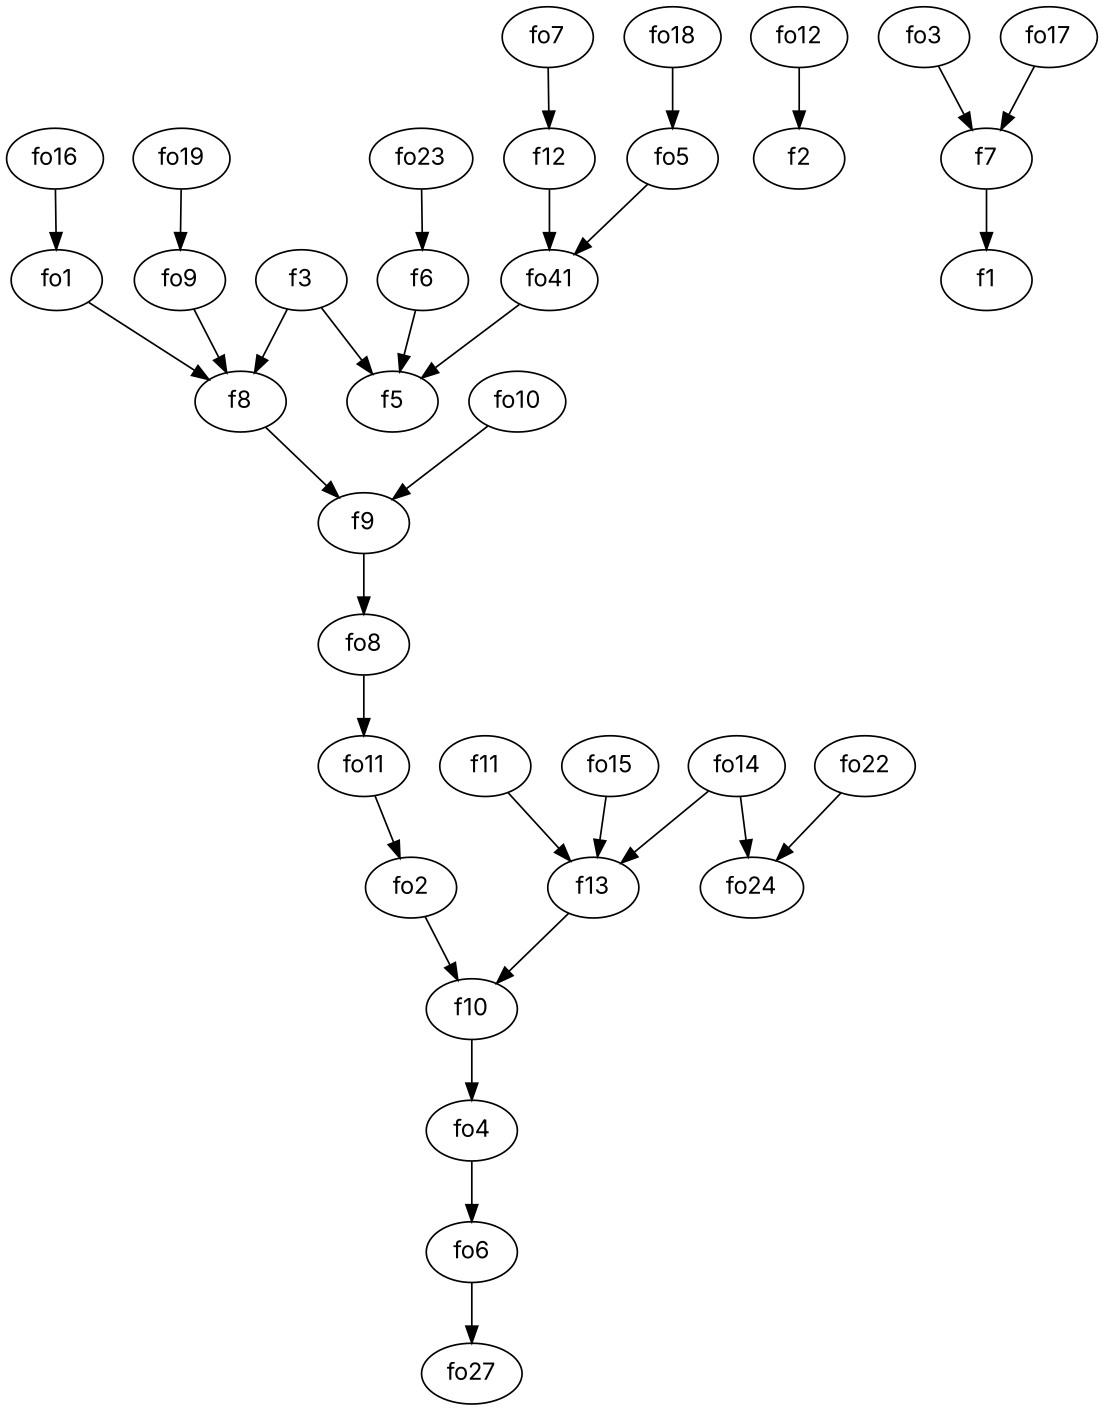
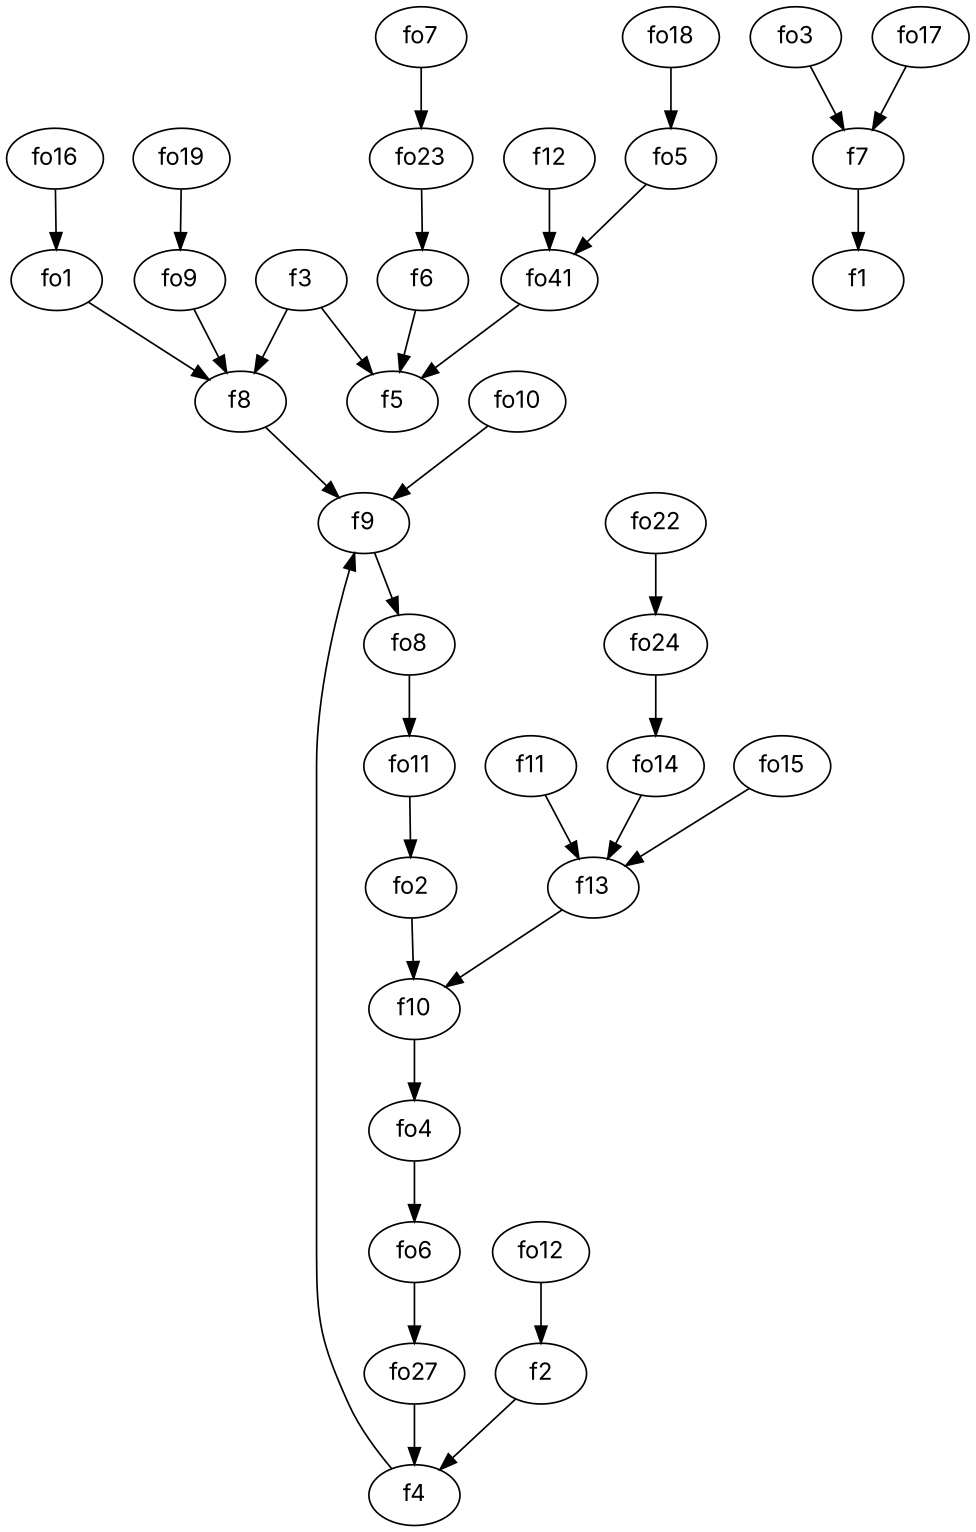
(548, 90) -> (421, 90)
(743, 819) -> (656, 697)
none -> (414, 1495)
